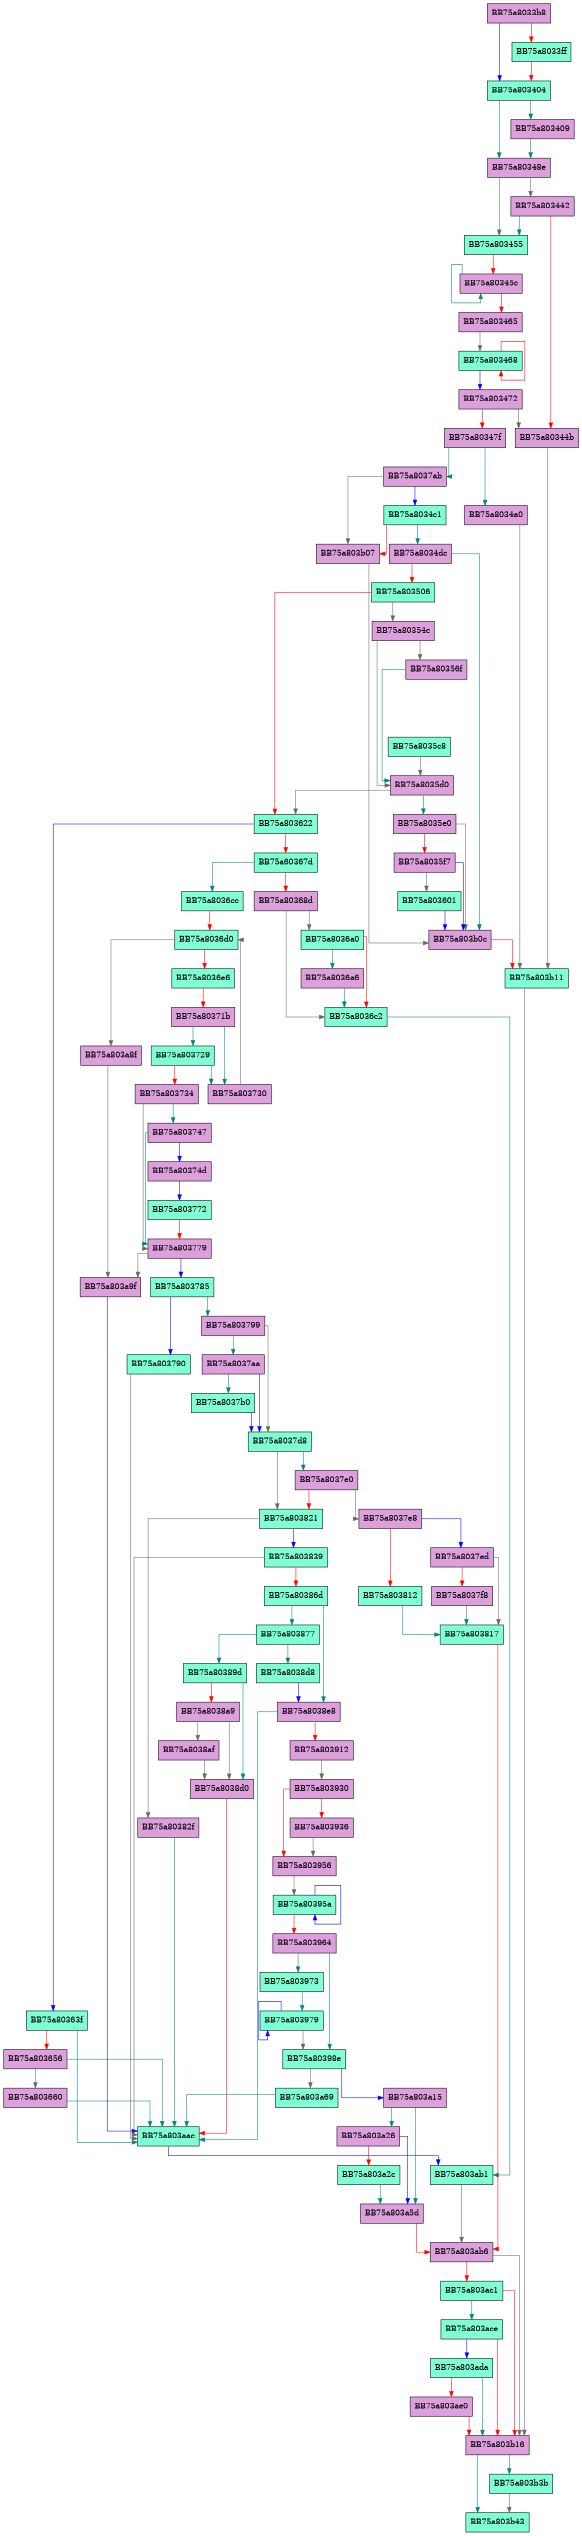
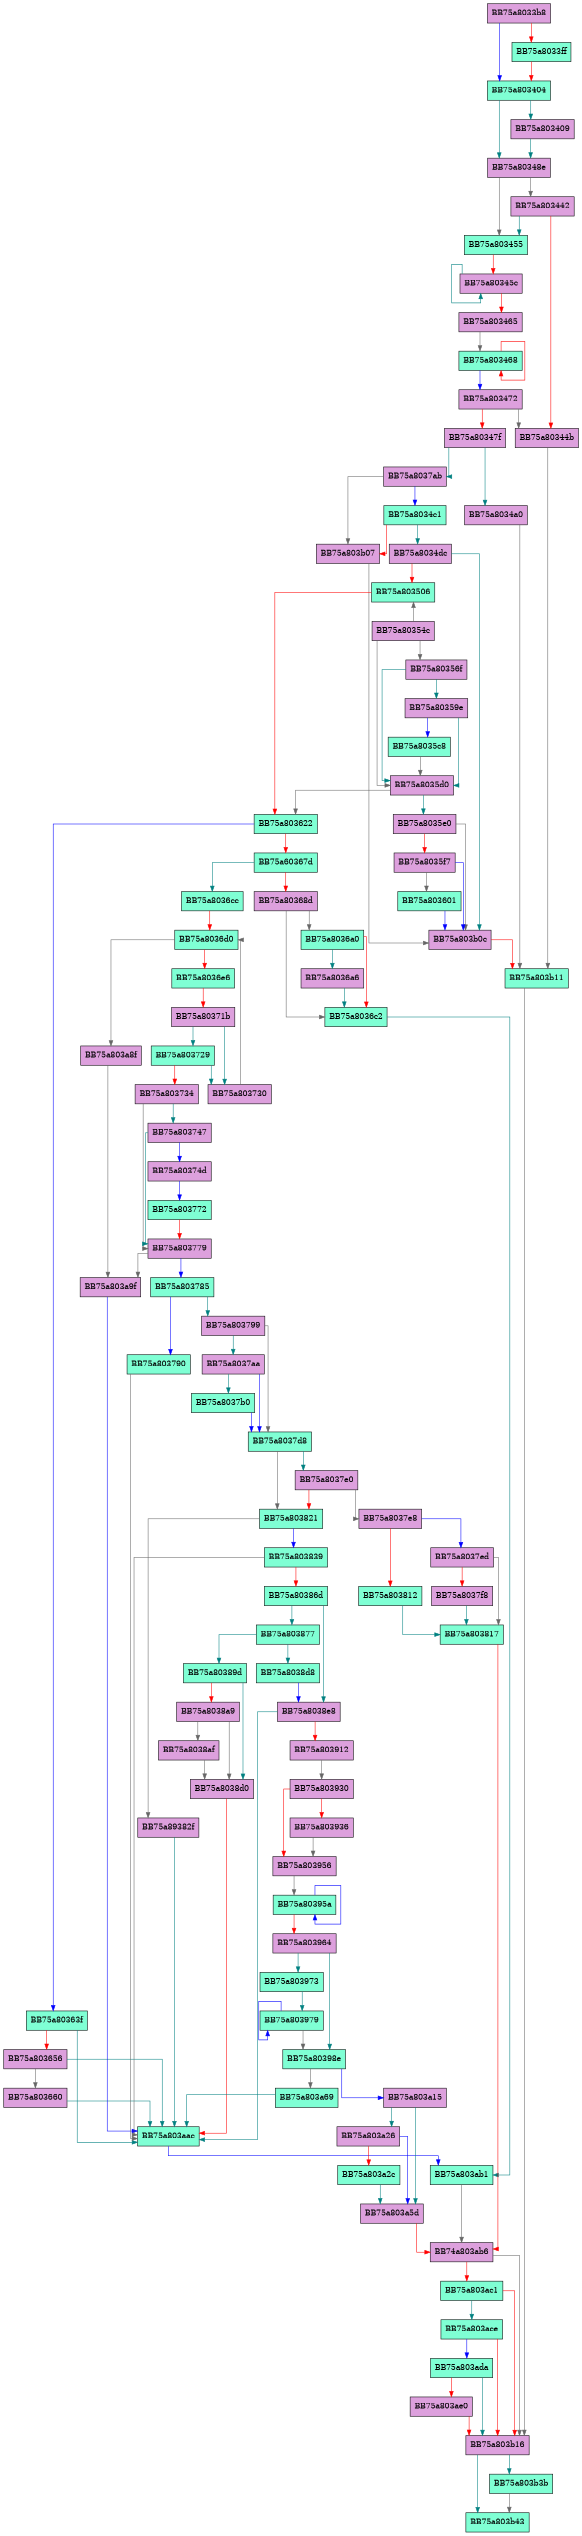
(393, 609) -> (414, 614)
none -> (436, 708)
(168, 1828) -> (168, 1828)
(462, 2252) -> (462, 2252)
